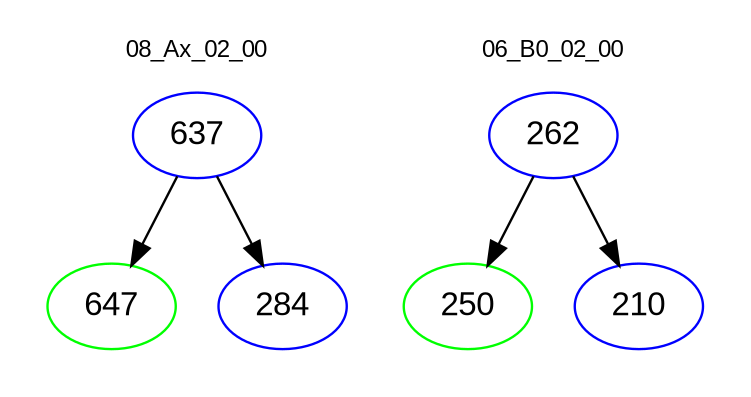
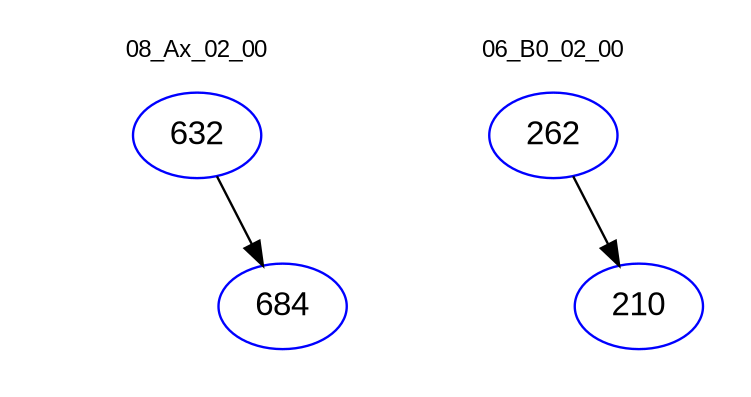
(197, 135) -> (197, 135)
(112, 306) -> none
(283, 306) -> (283, 306)
(468, 306) -> none
